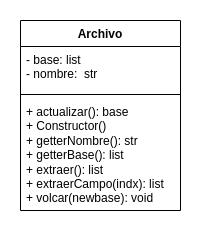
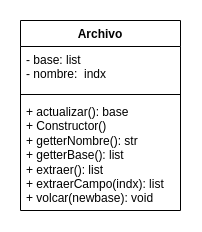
(69, 68) -> (71, 68)
